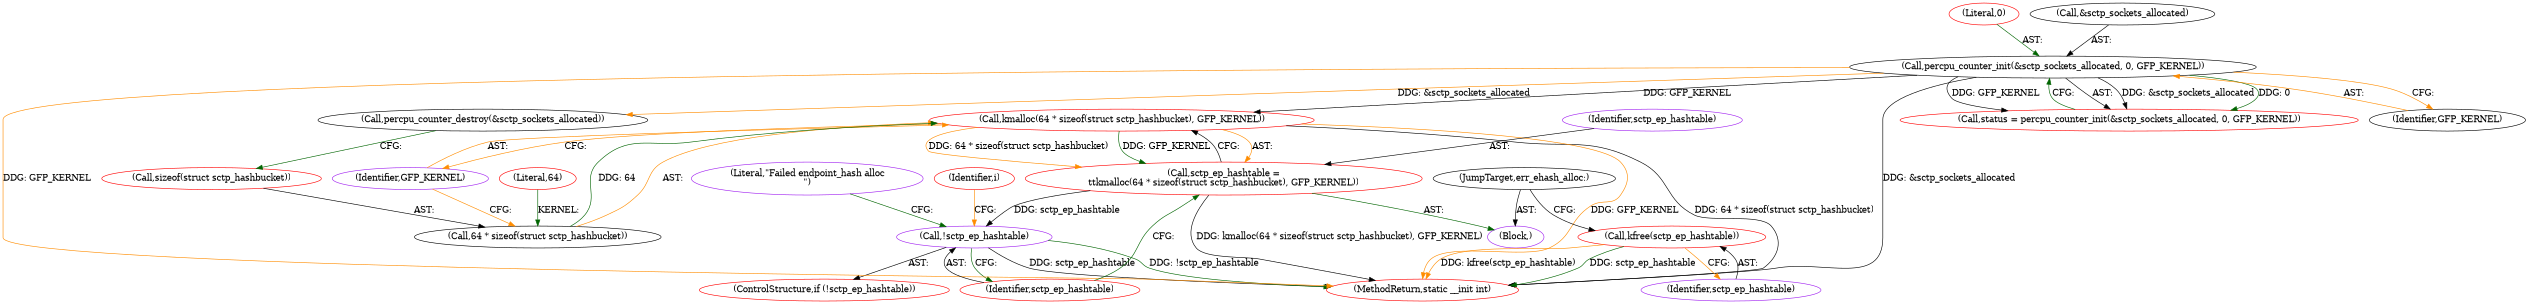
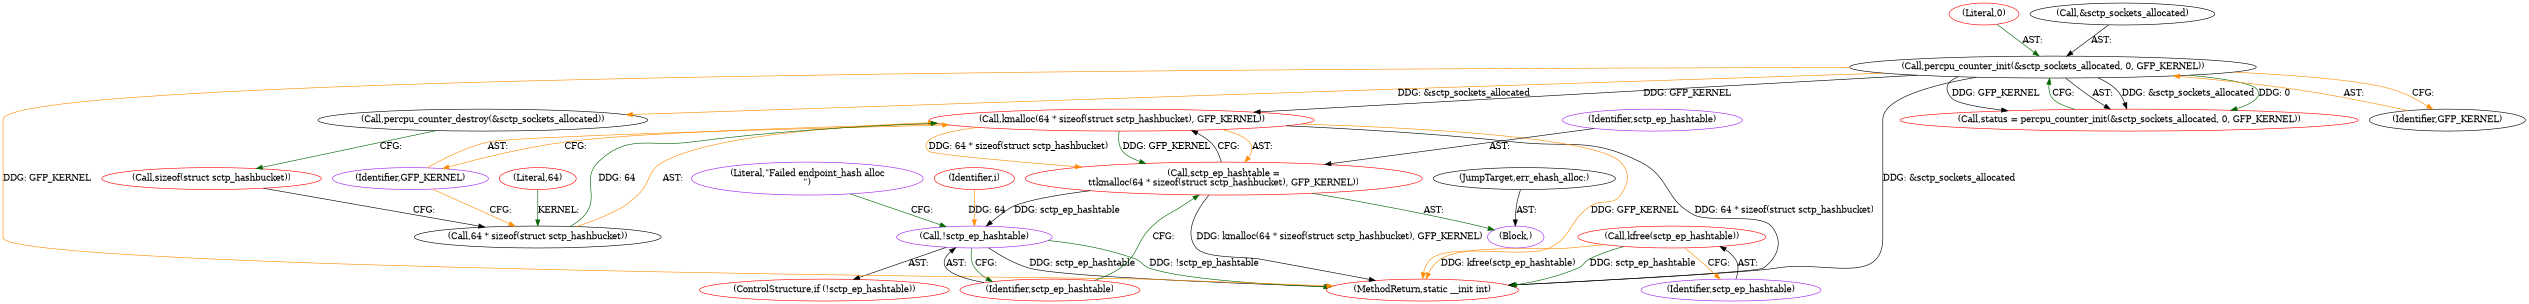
(426, 211) -> (426, 211)
(987, 211) -> (987, 211)
(1555, 216) -> none
